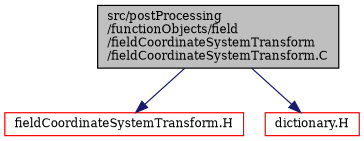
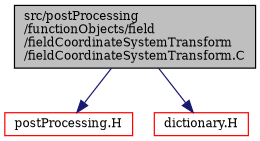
(124, 124) -> (69, 124)
